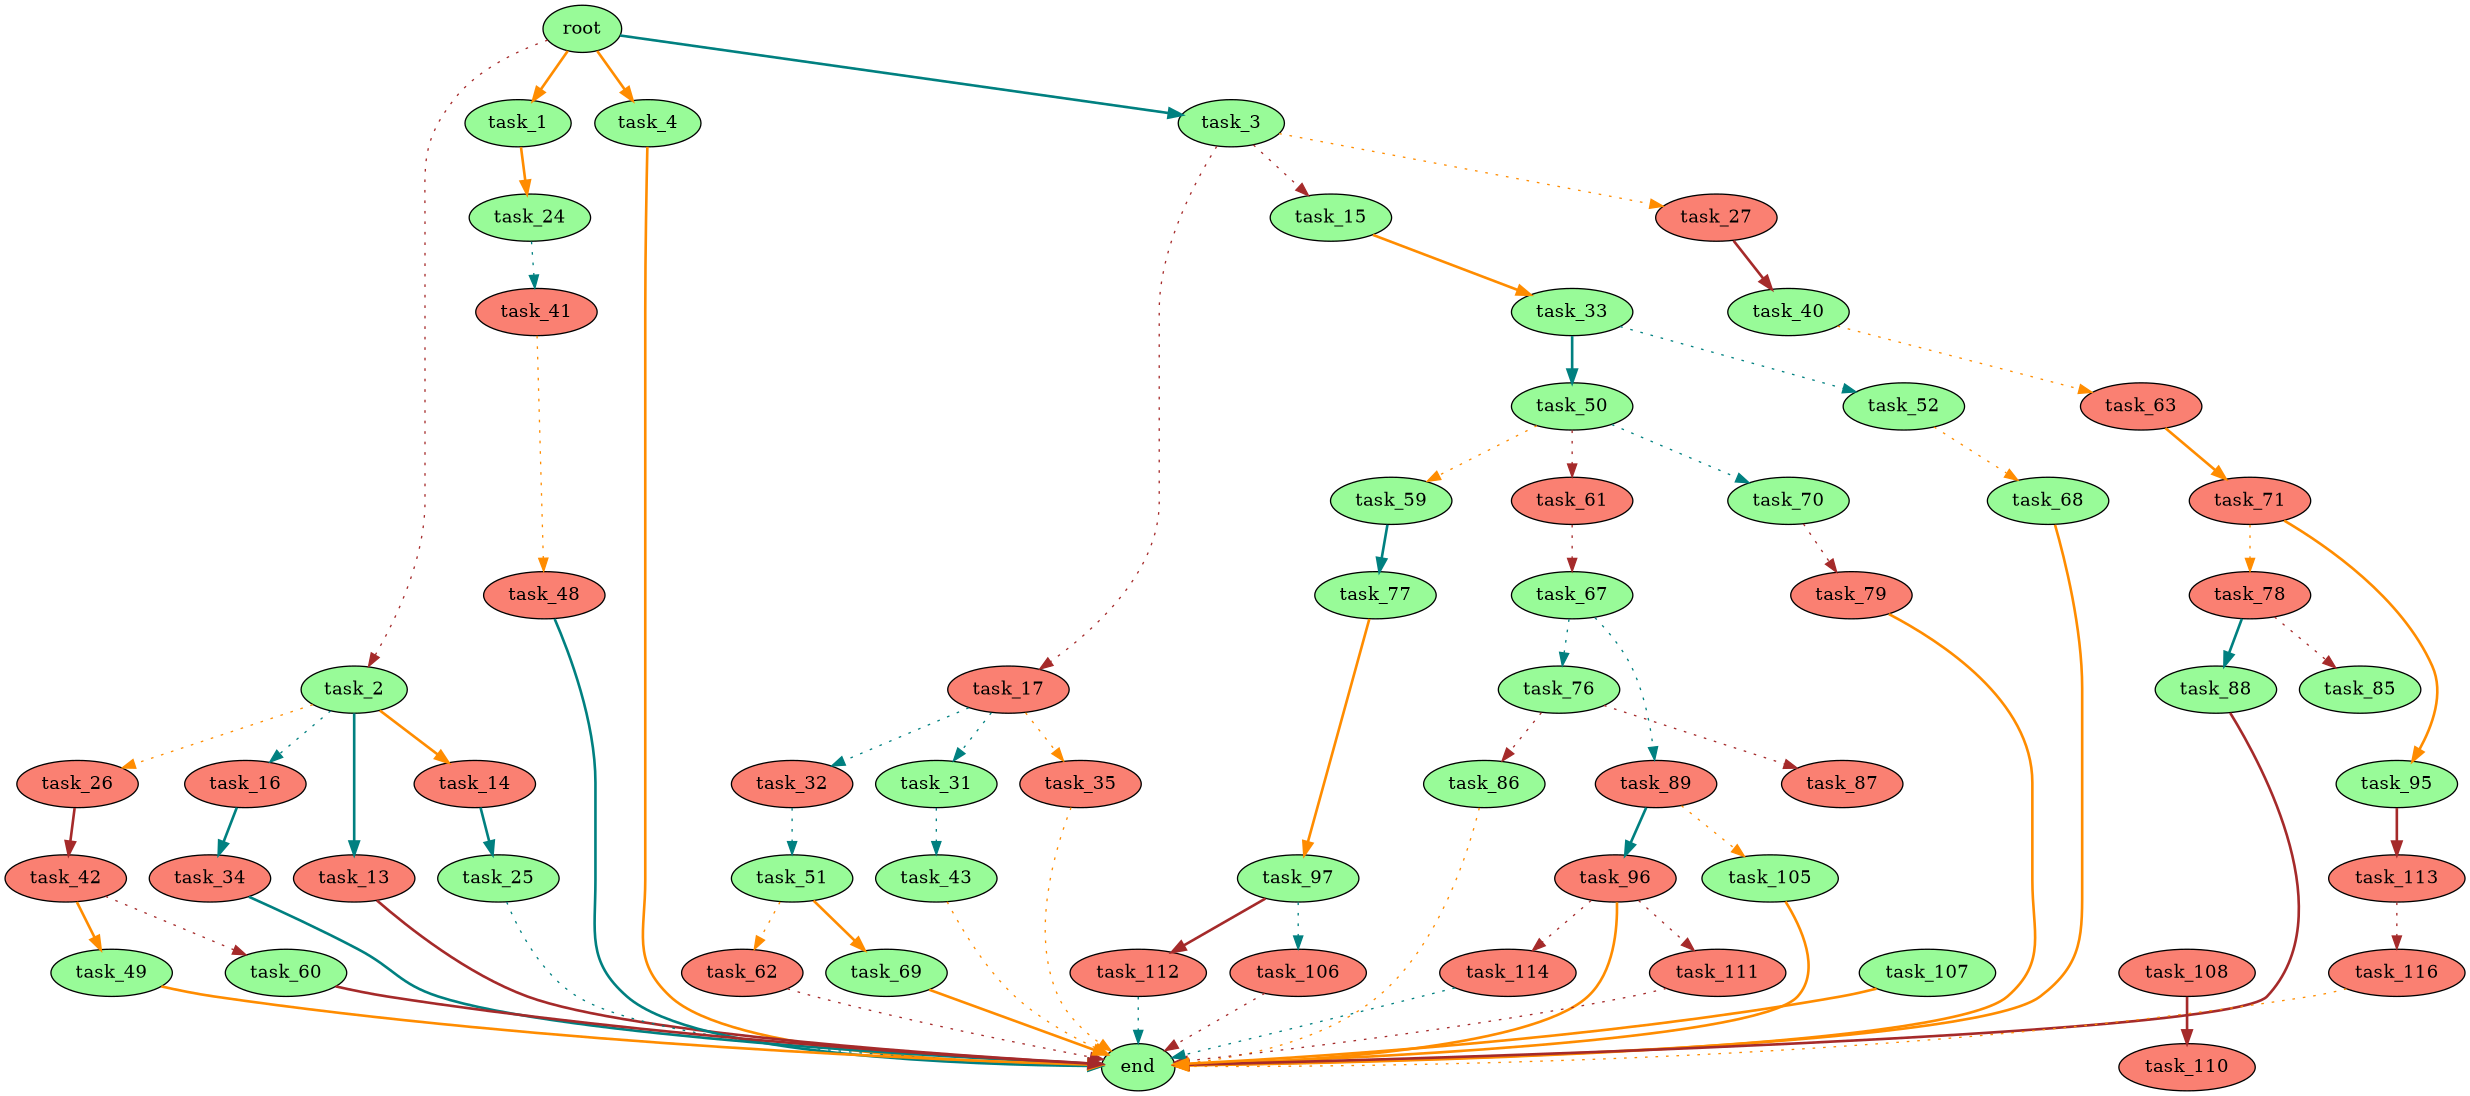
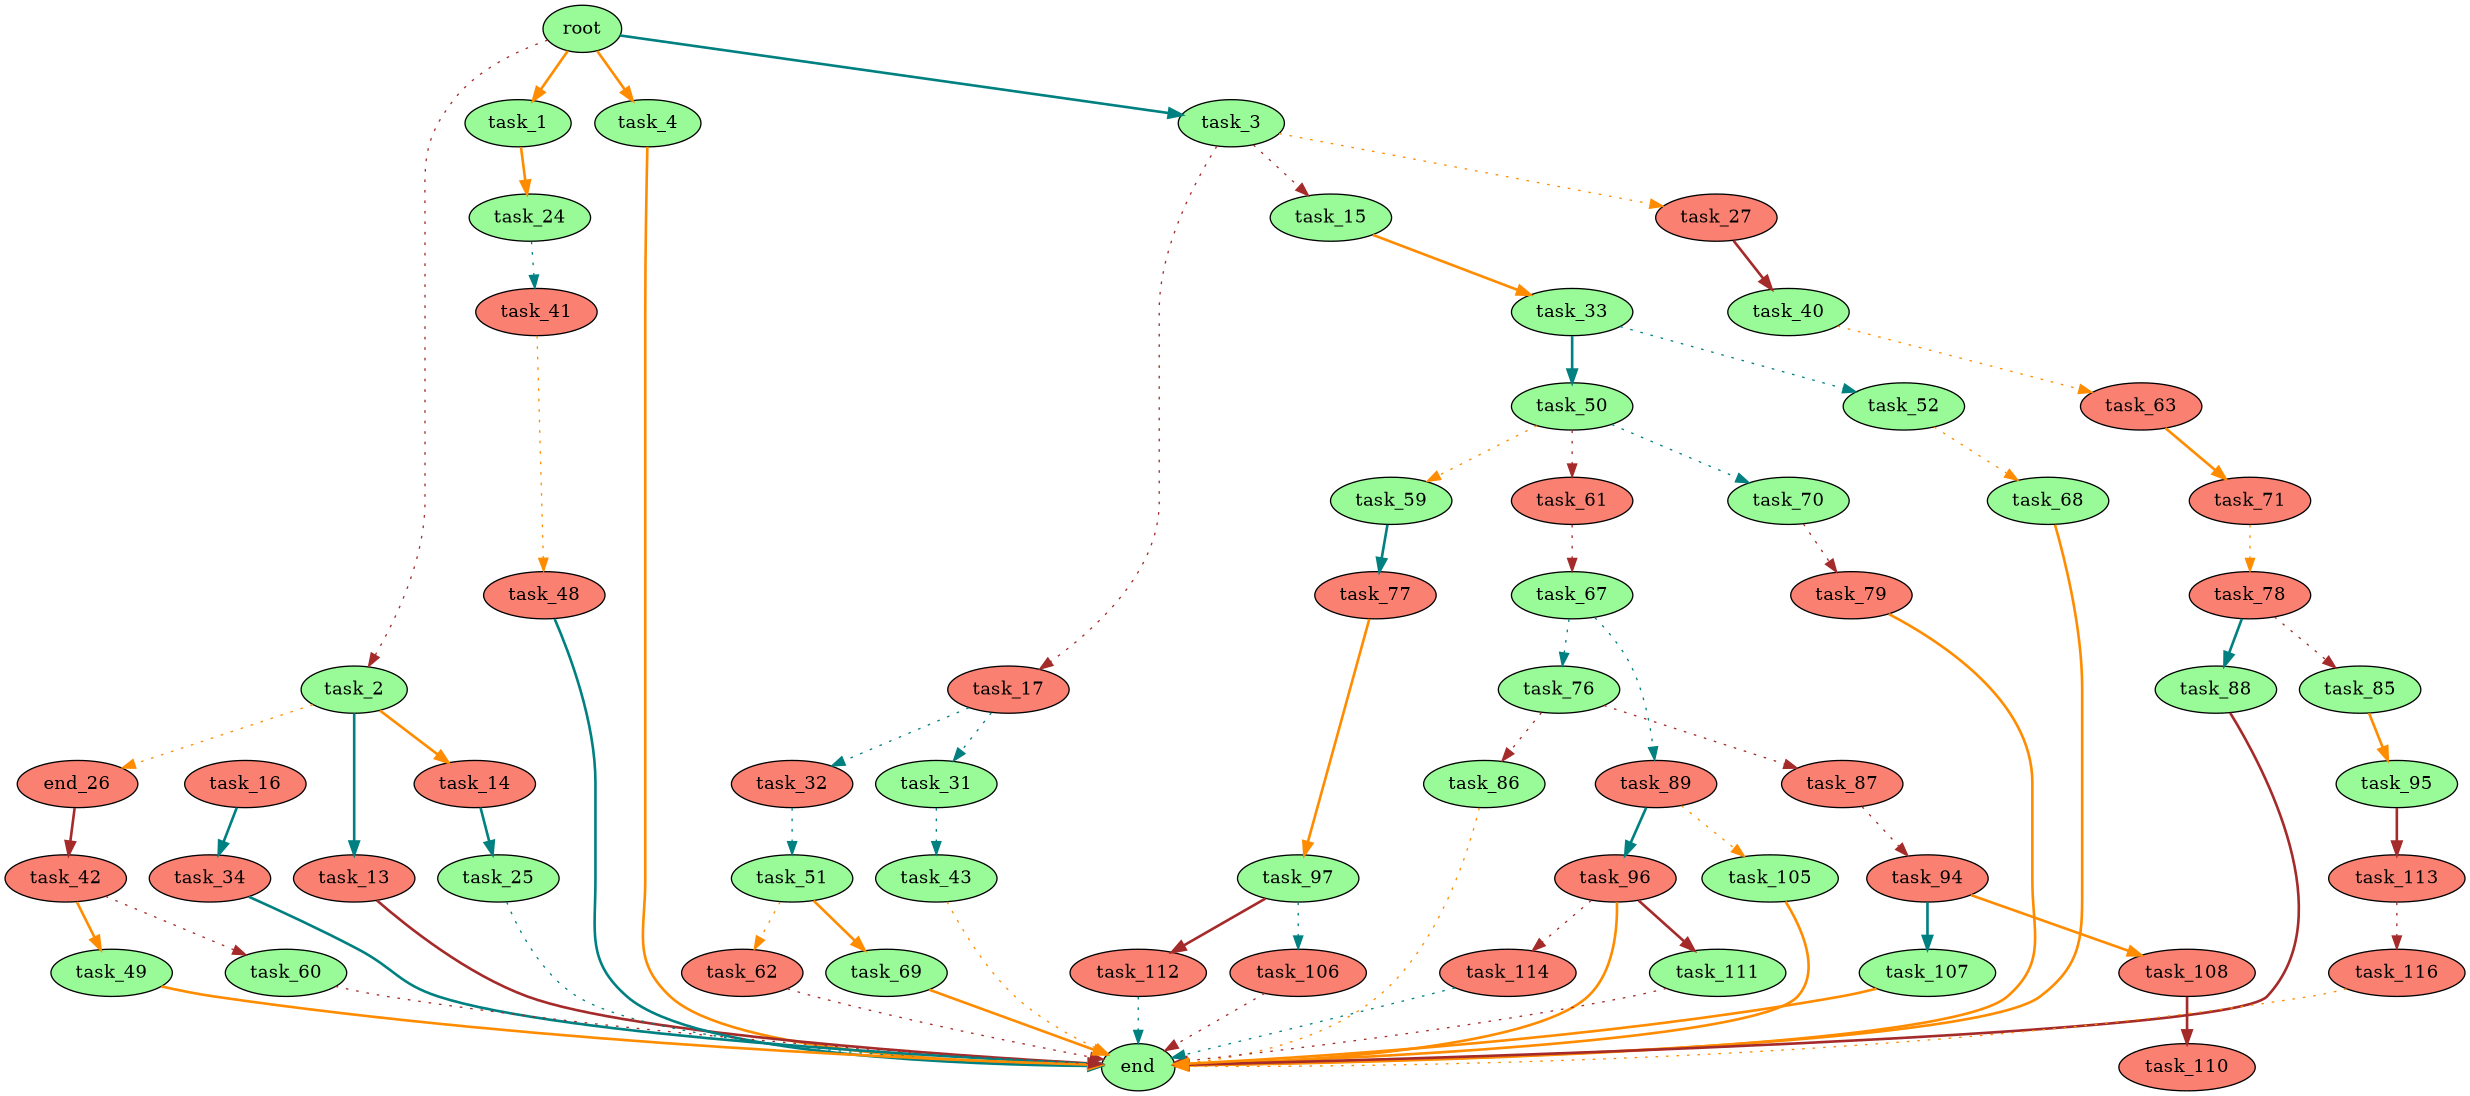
(1375, 595) -> (1375, 595)
(2399, 614) -> (2376, 730)
(305, 732) -> none
(78, 784) -> (78, 784)
(1081, 784) -> none
none -> (1927, 878)
(1662, 921) -> (1662, 921)
(1718, 973) -> (1718, 973)
(711, 1036) -> (711, 1036)
